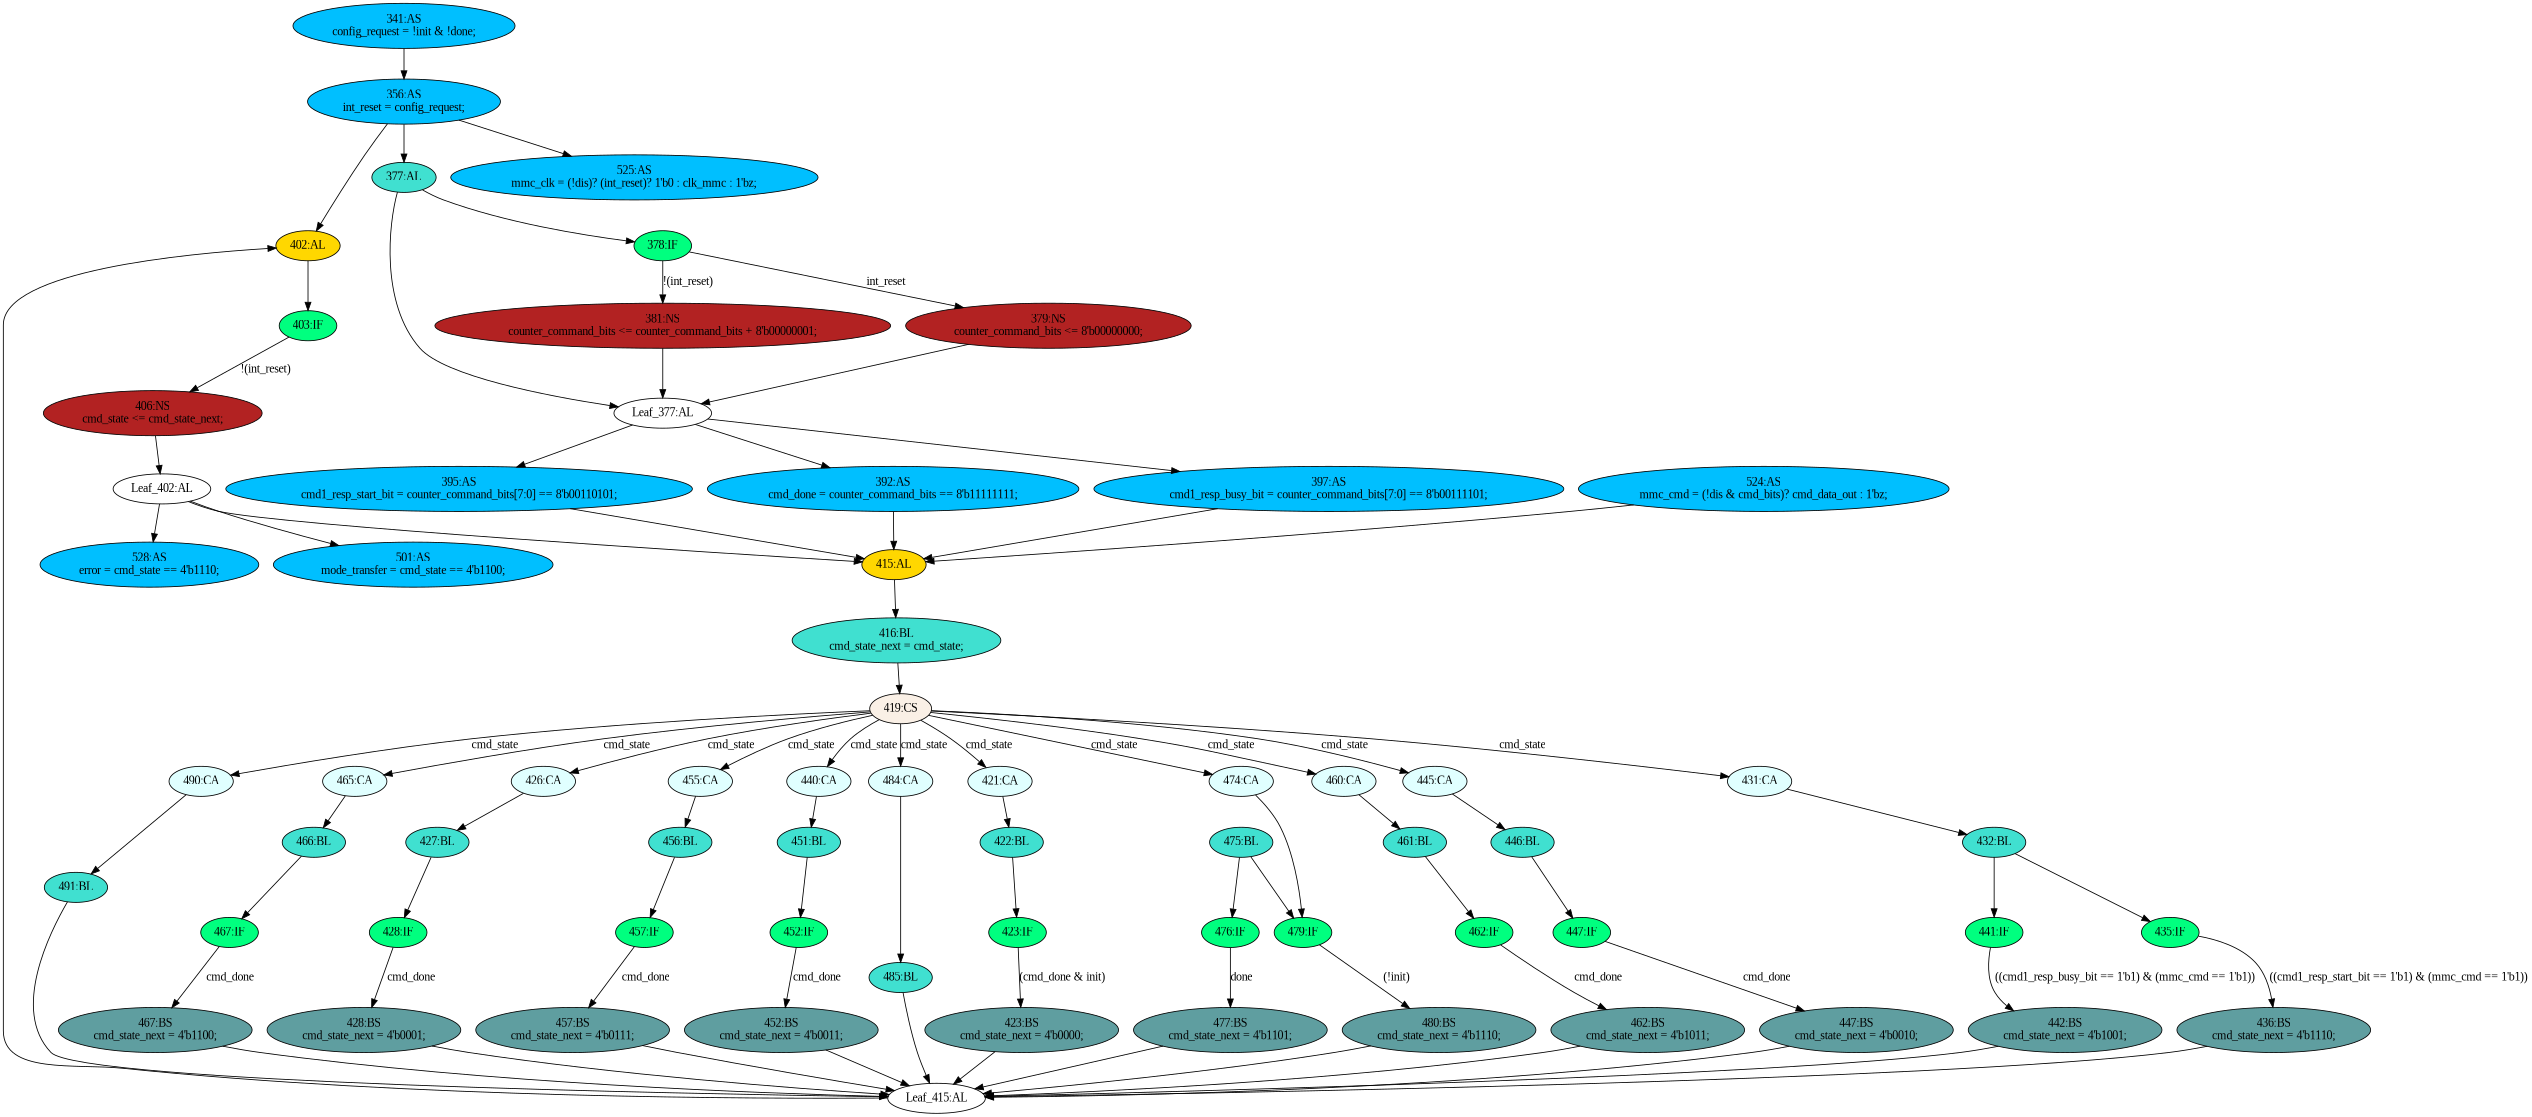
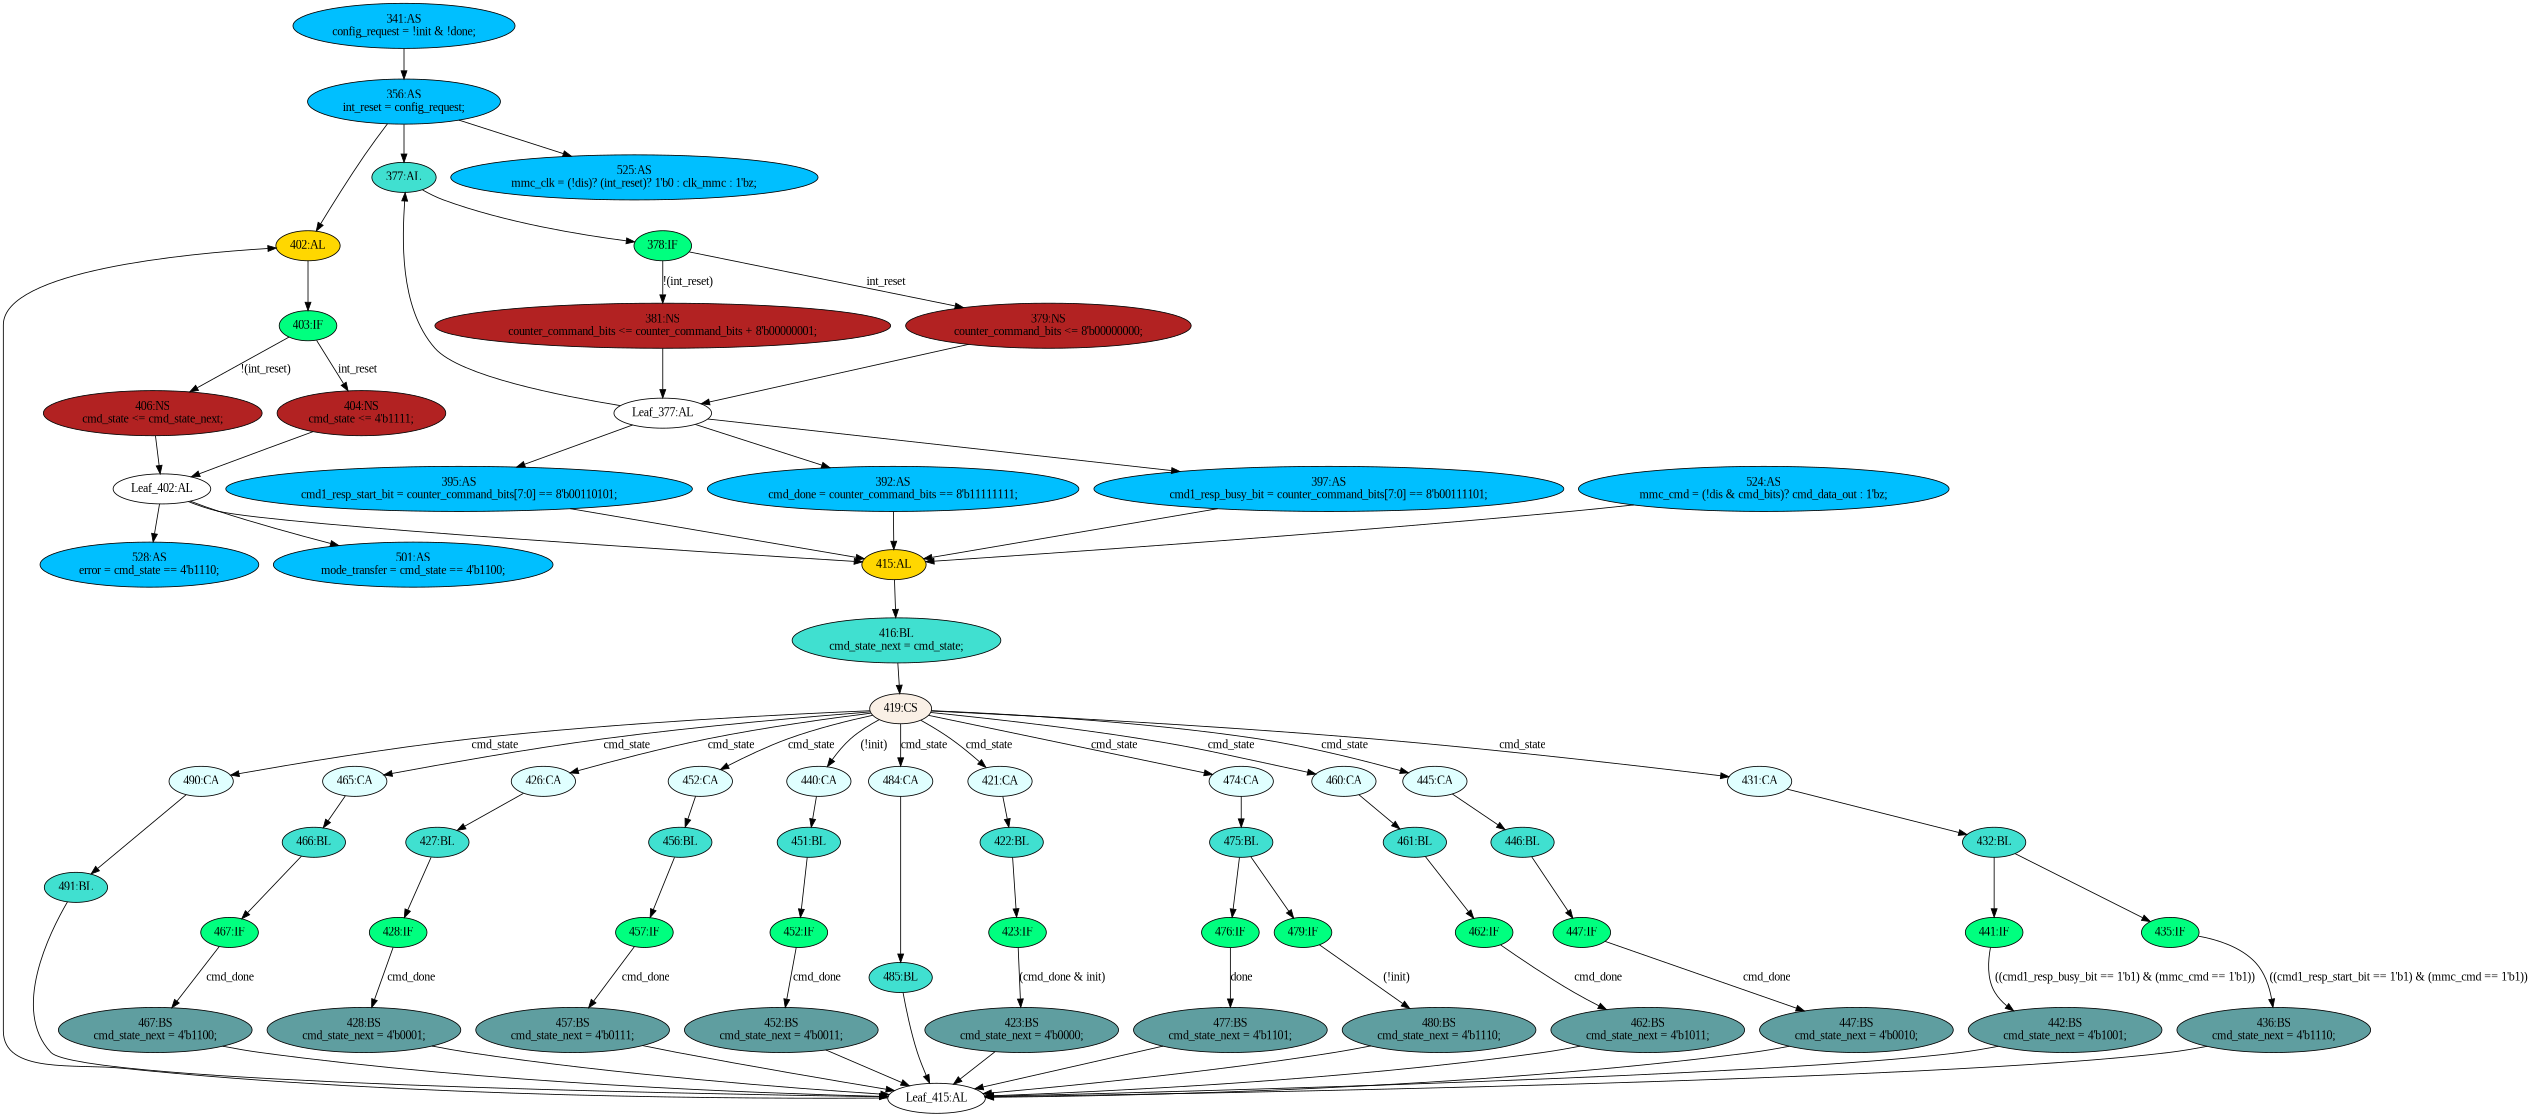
(435, 359) -> (452, 361)
none -> (361, 413)
(874, 745) -> (874, 745)
(700, 781) -> (700, 781)
(1289, 848) -> (1241, 808)
